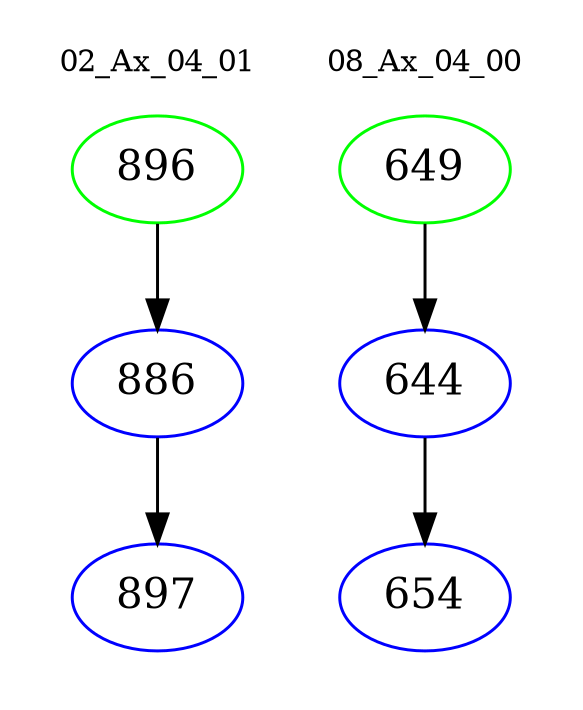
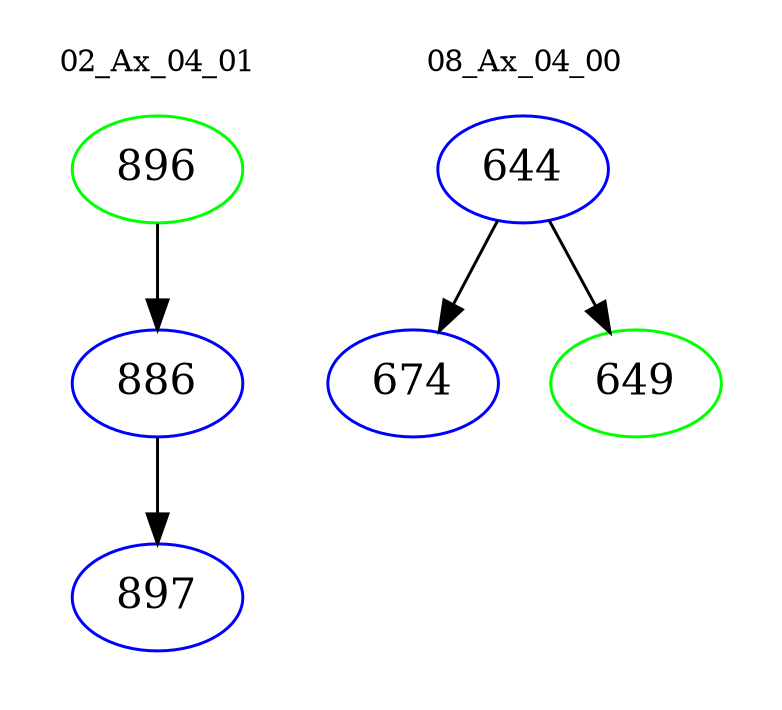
(425, 262) -> (572, 263)
(425, 597) -> (413, 383)
